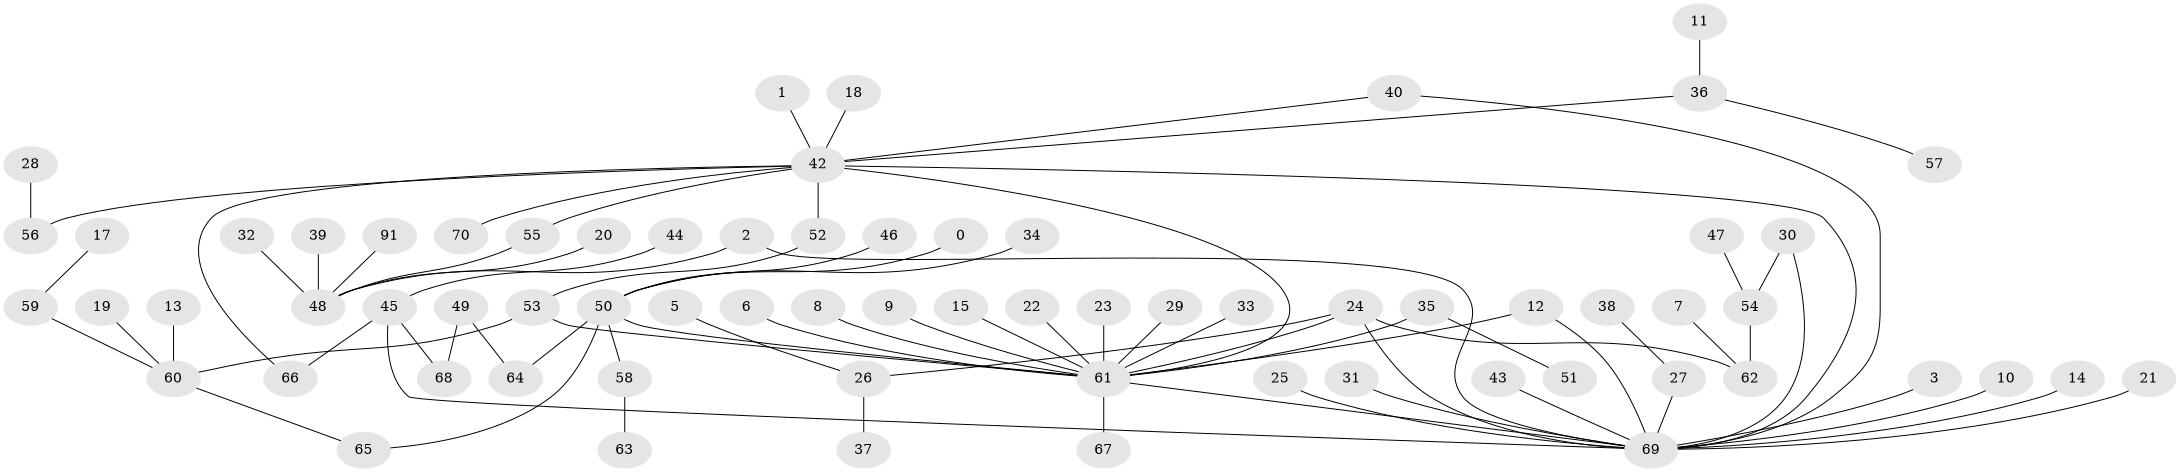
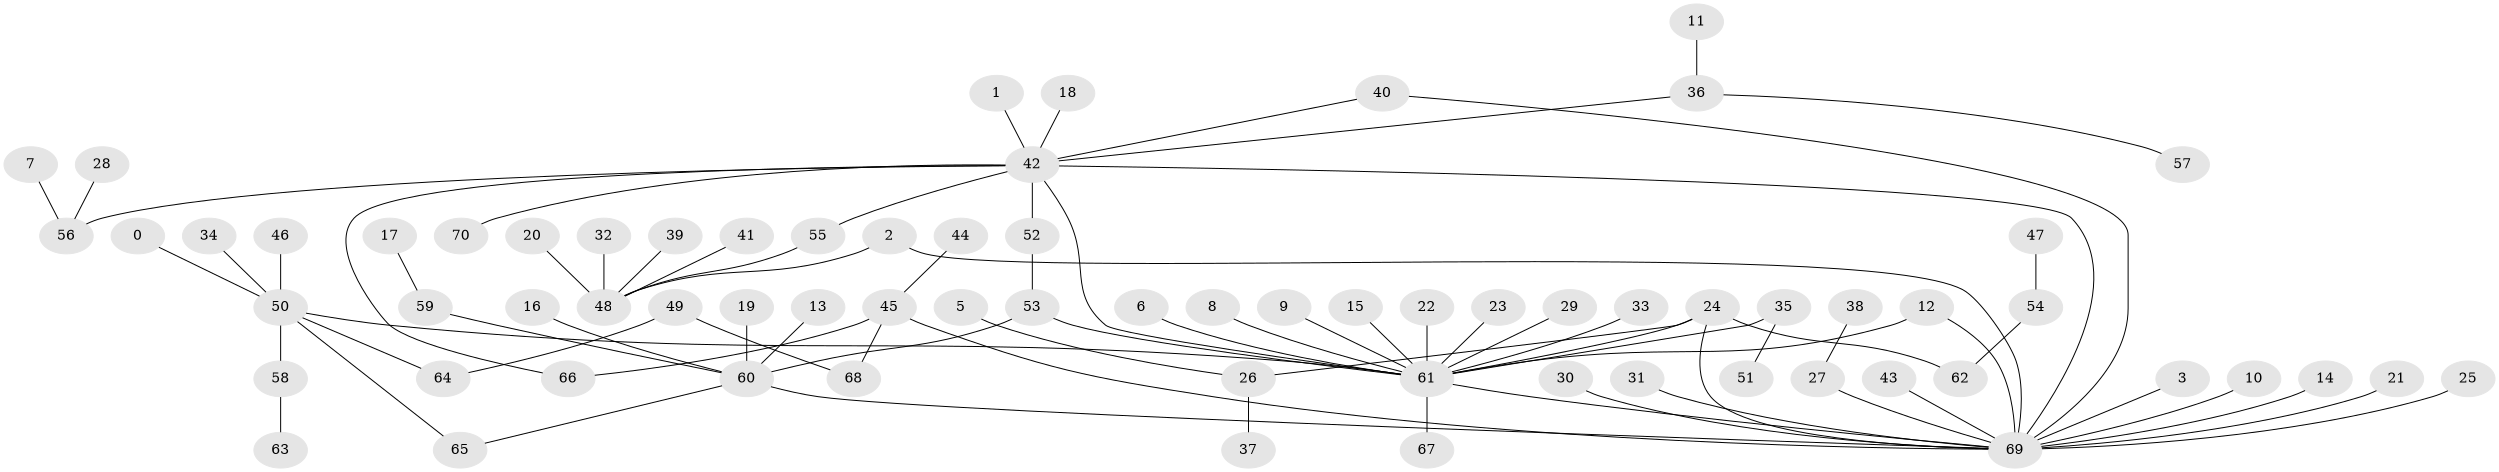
(390, 236) -> (747, 236)
(1769, 272) -> none
none -> (533, 307)
(1714, 343) -> (49, 200)
none -> (1379, 426)
